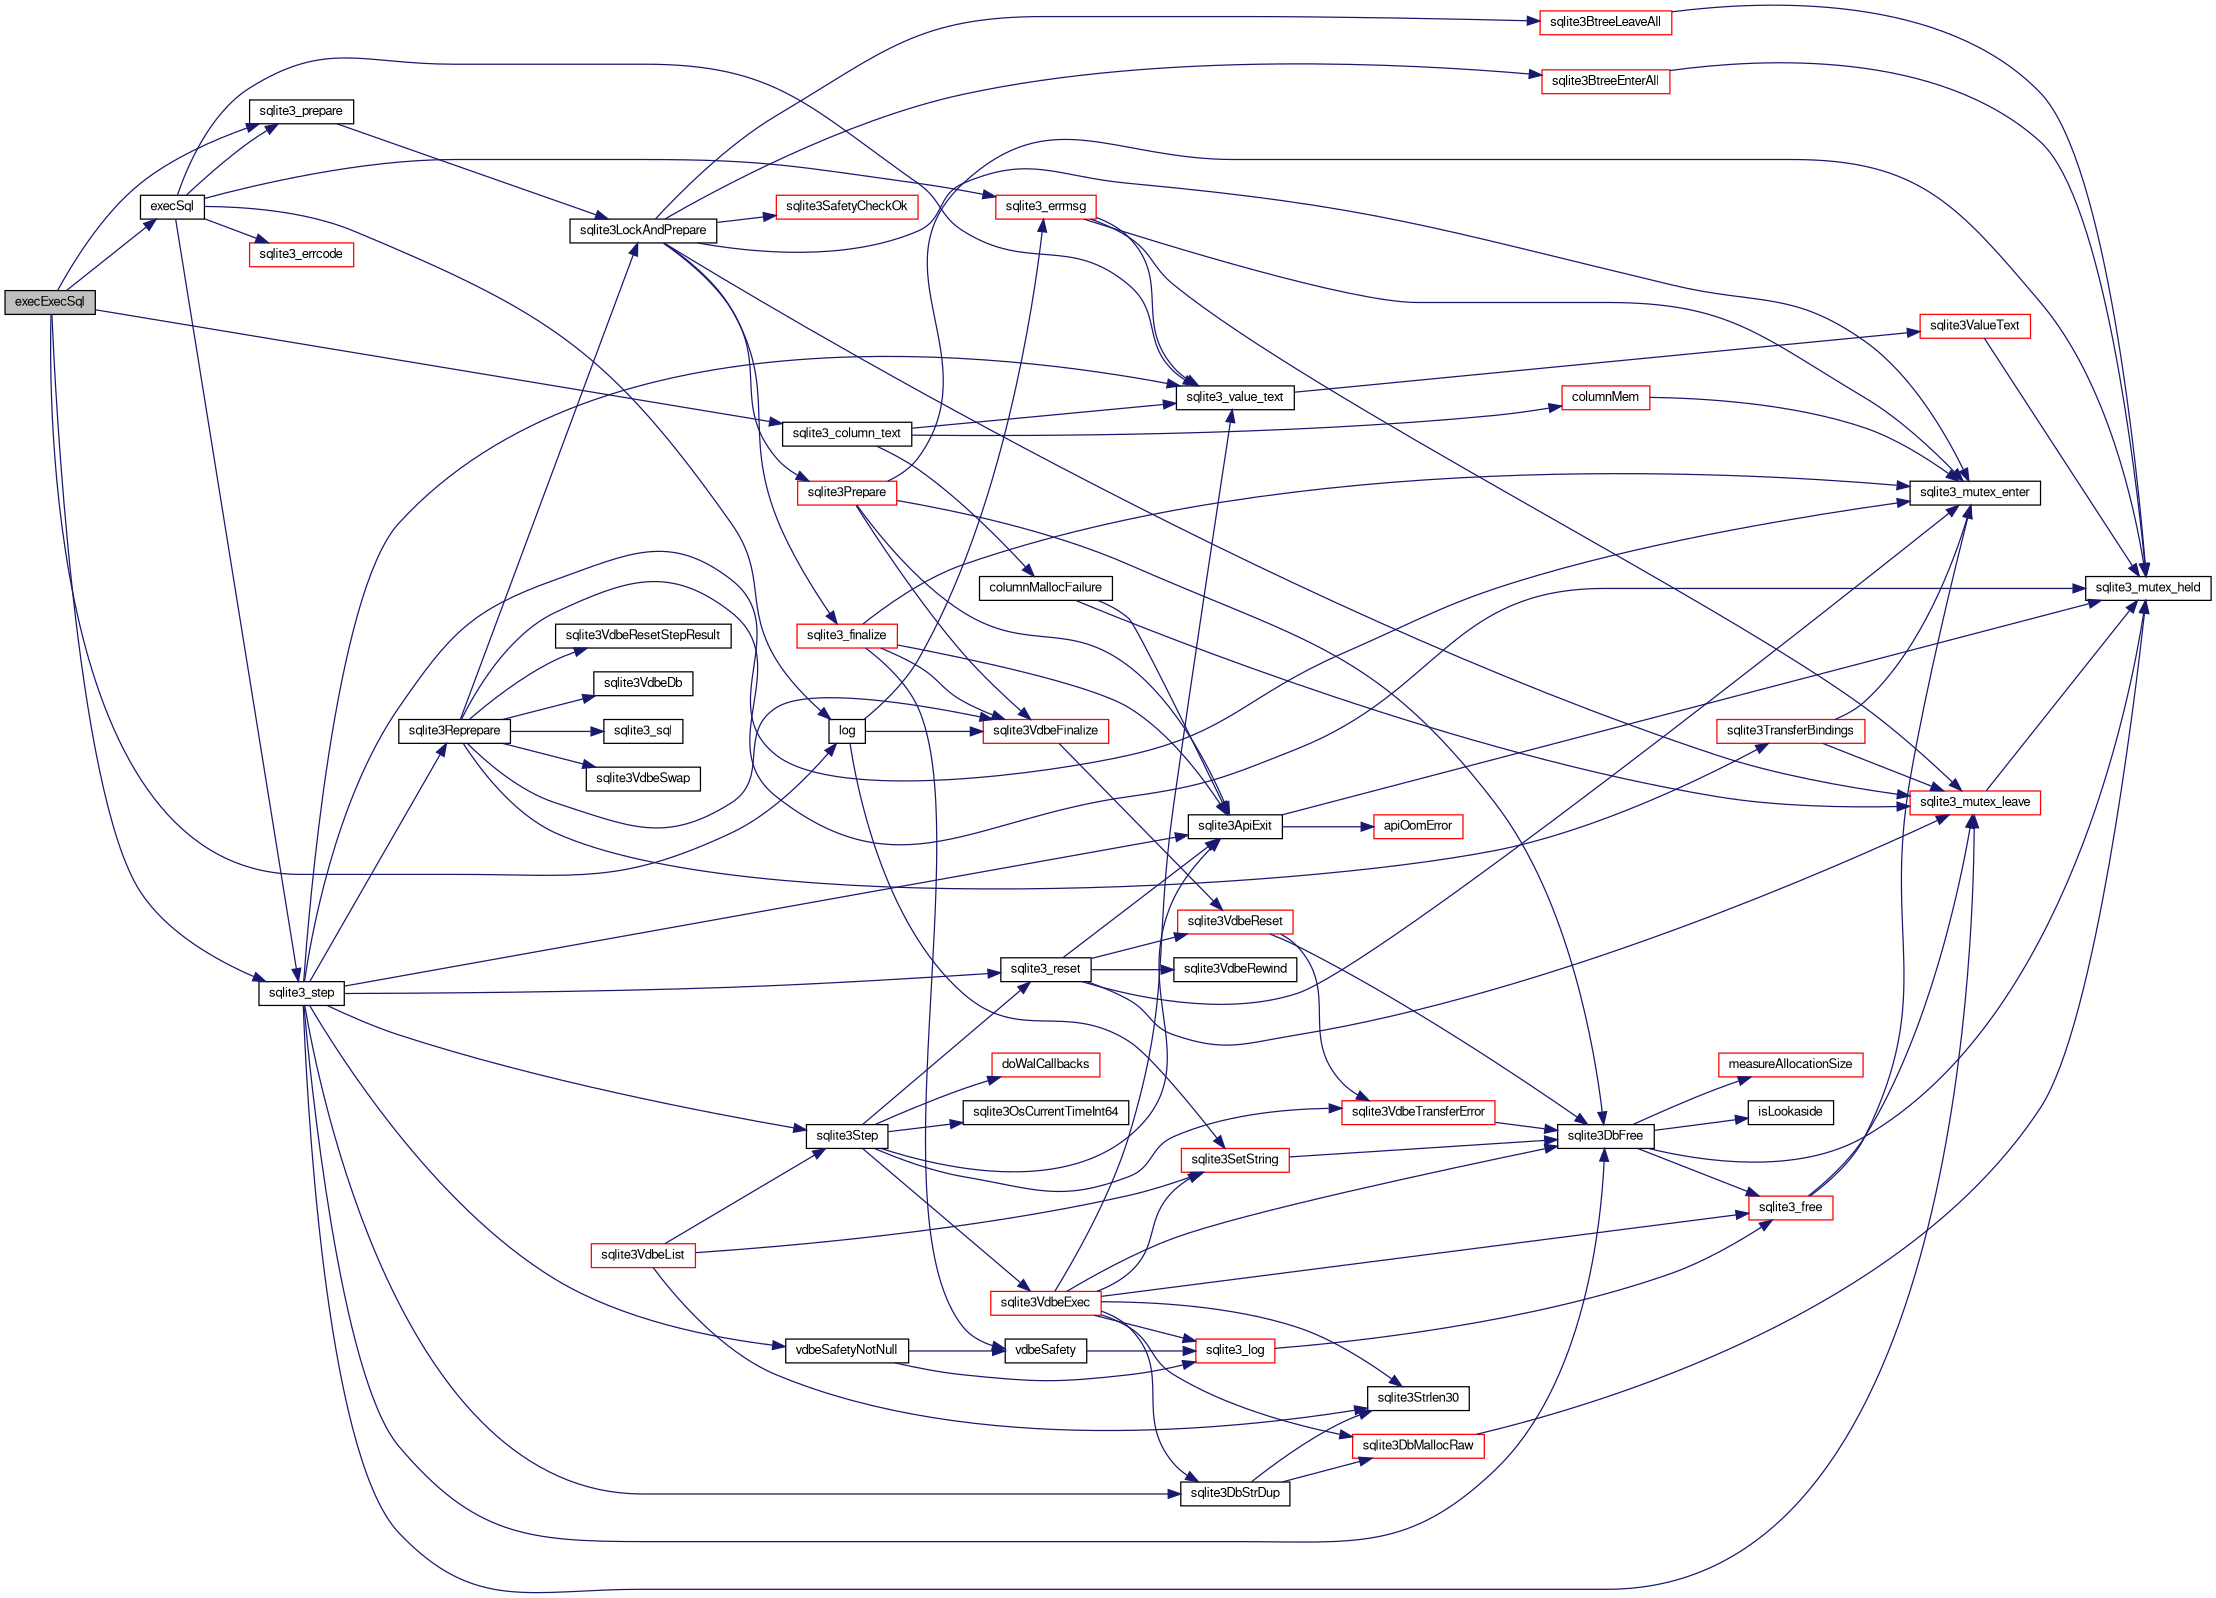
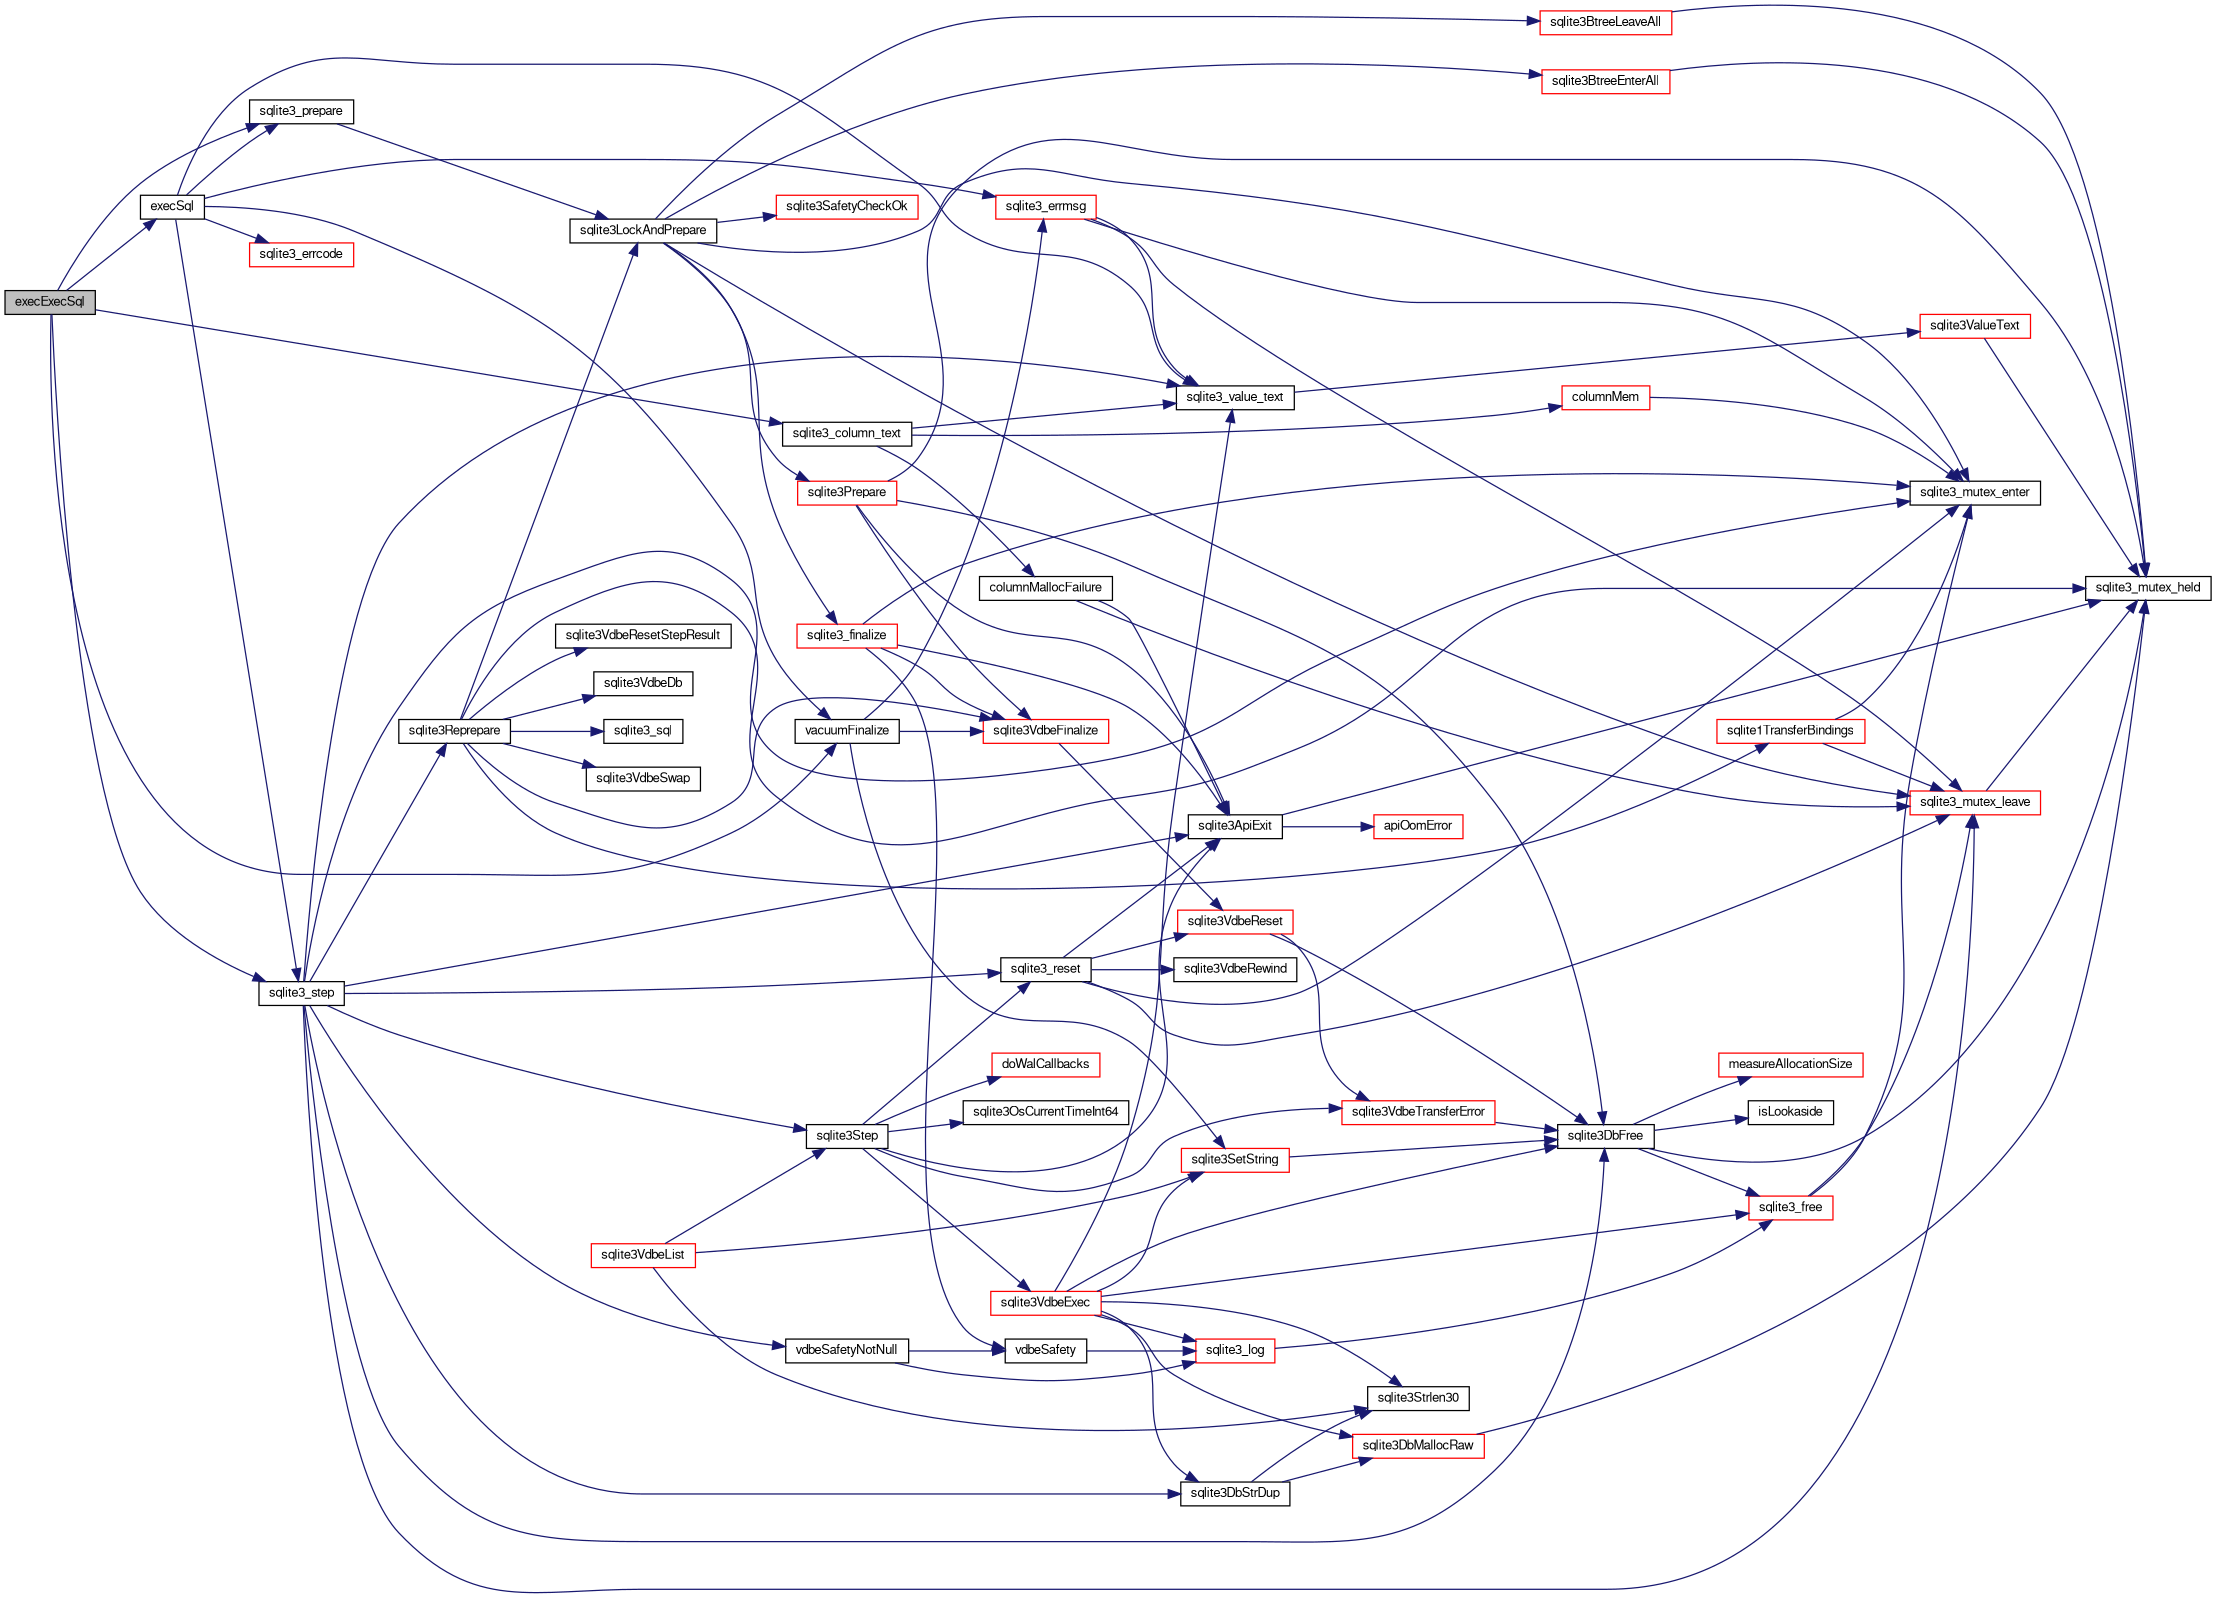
(847, 731) -> (847, 731)
(1791, 731) -> (1791, 731)
